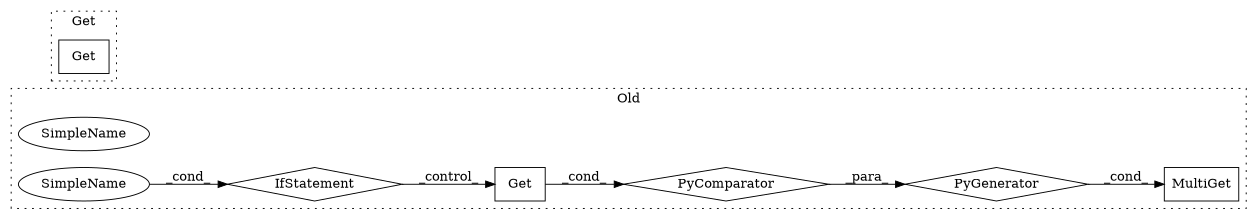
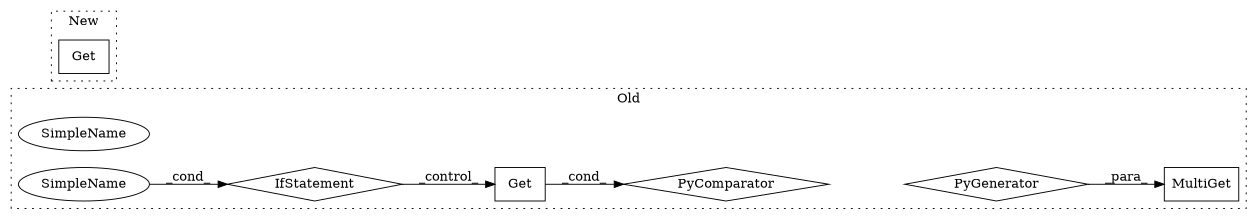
(84, 22) -> (84, 22)
(1126, 177) -> (1126, 177)
(862, 184) -> none
